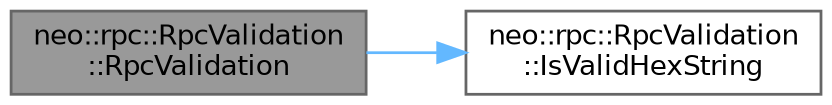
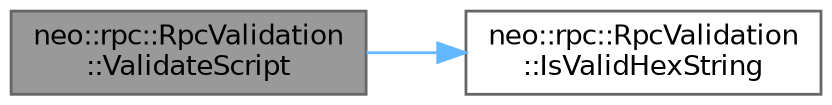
(189, 53) -> (189, 53)
